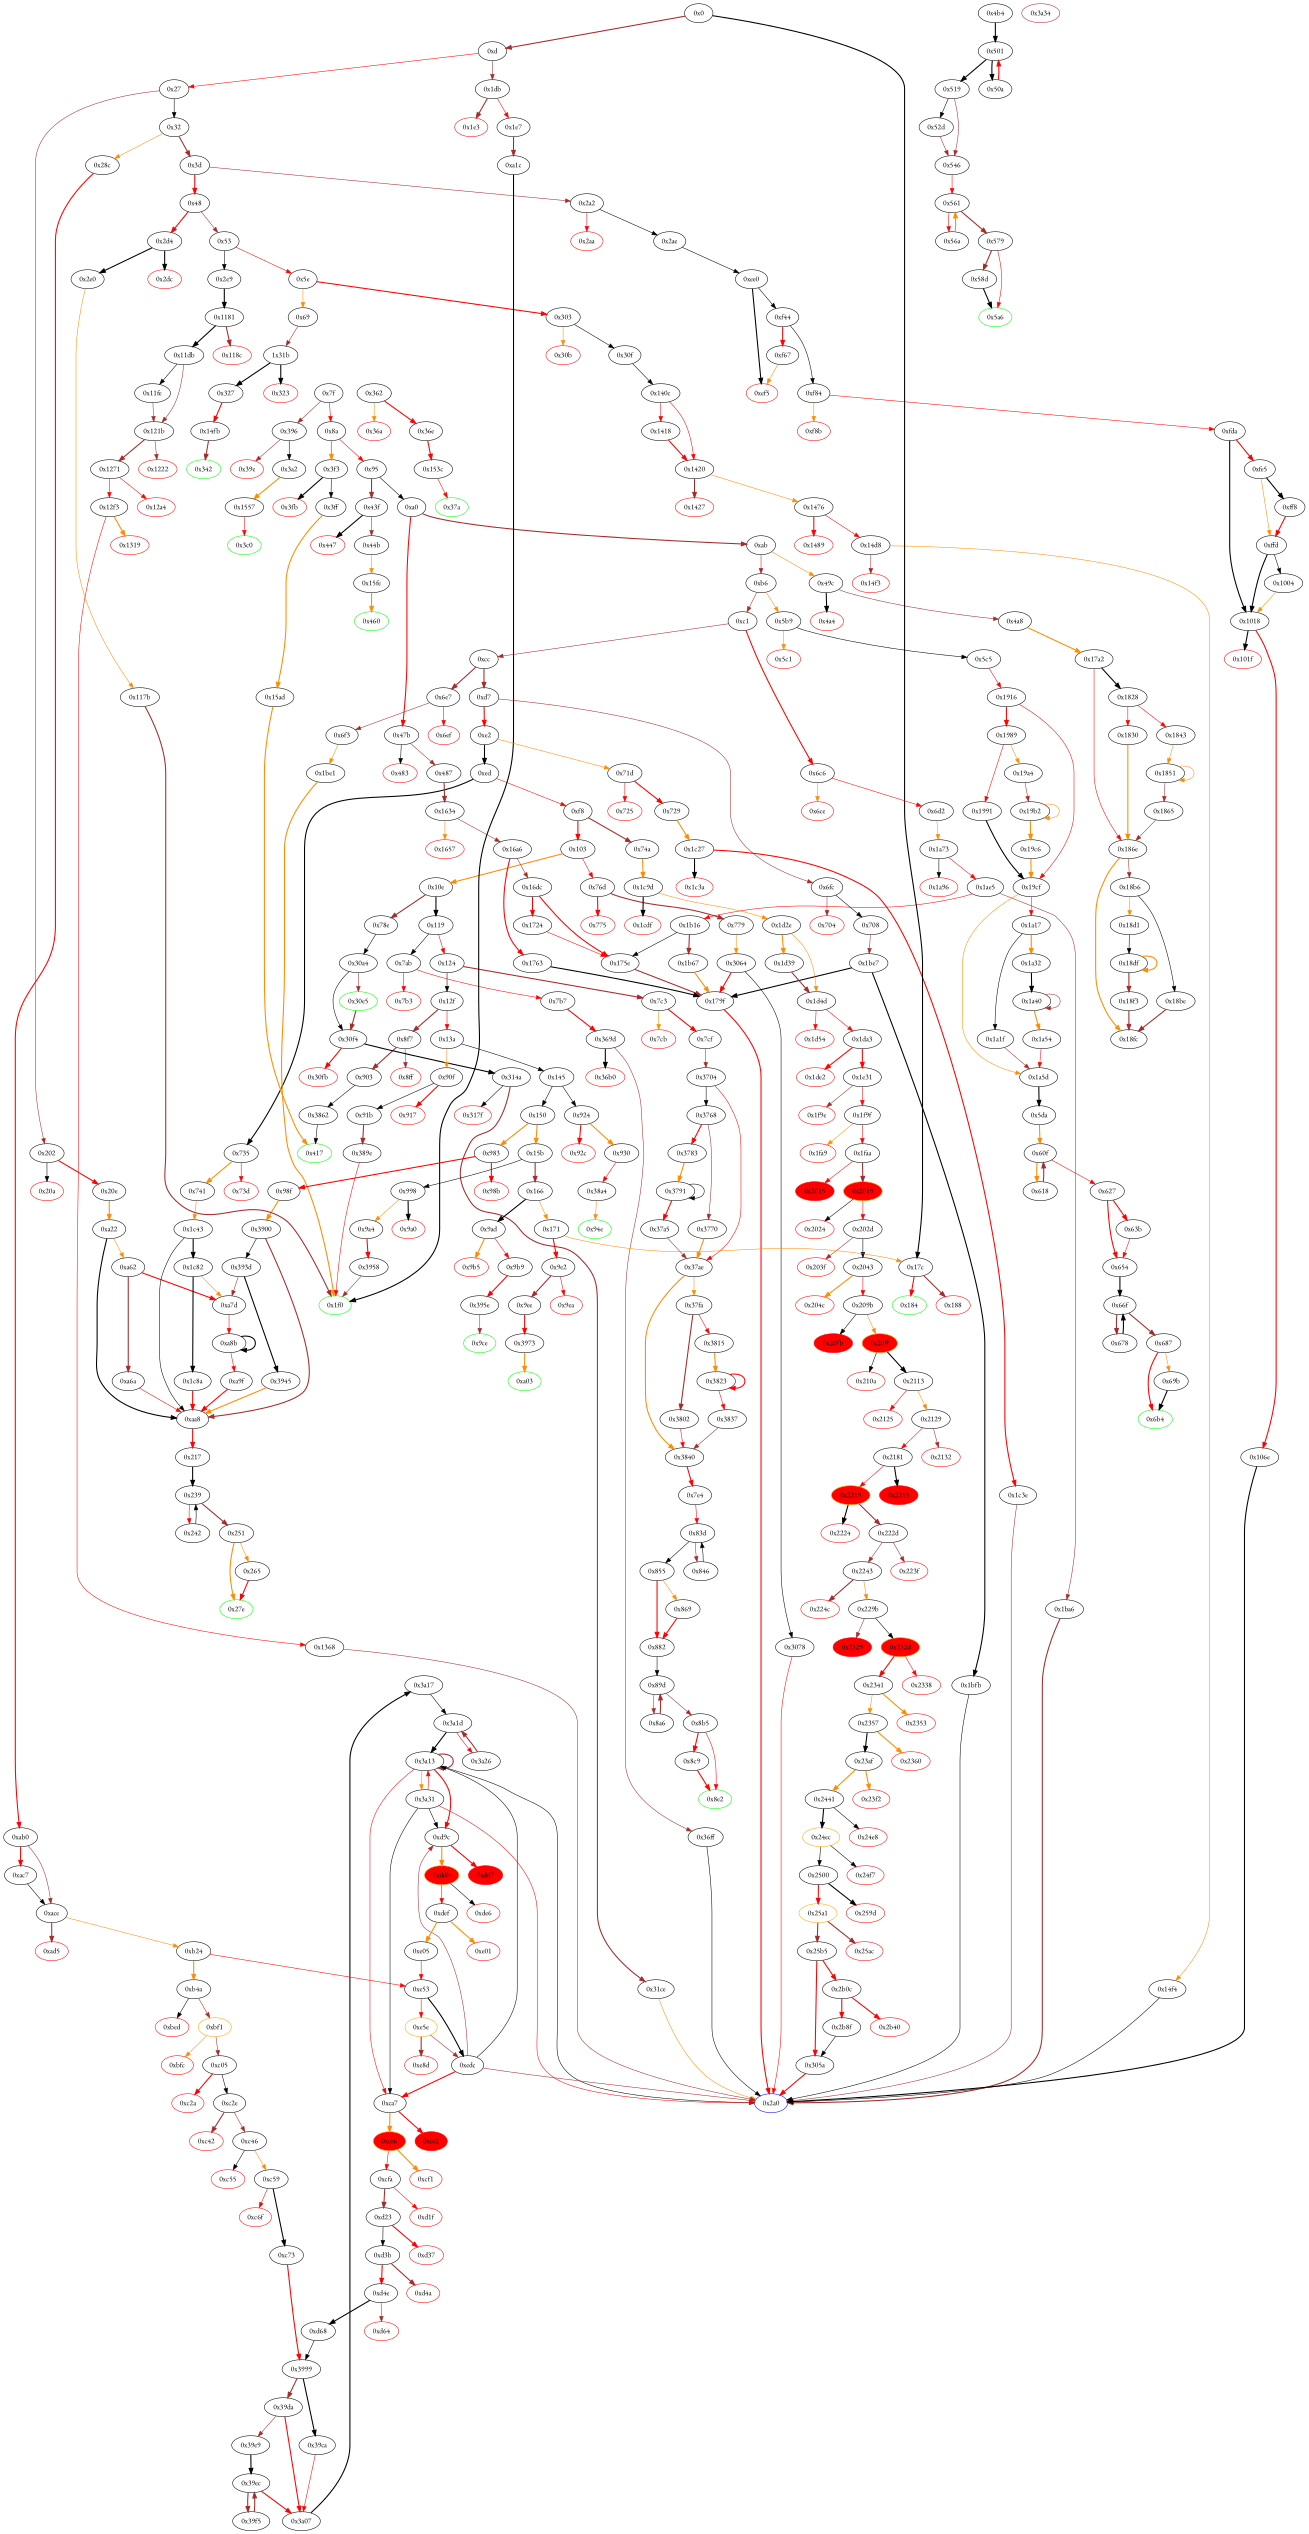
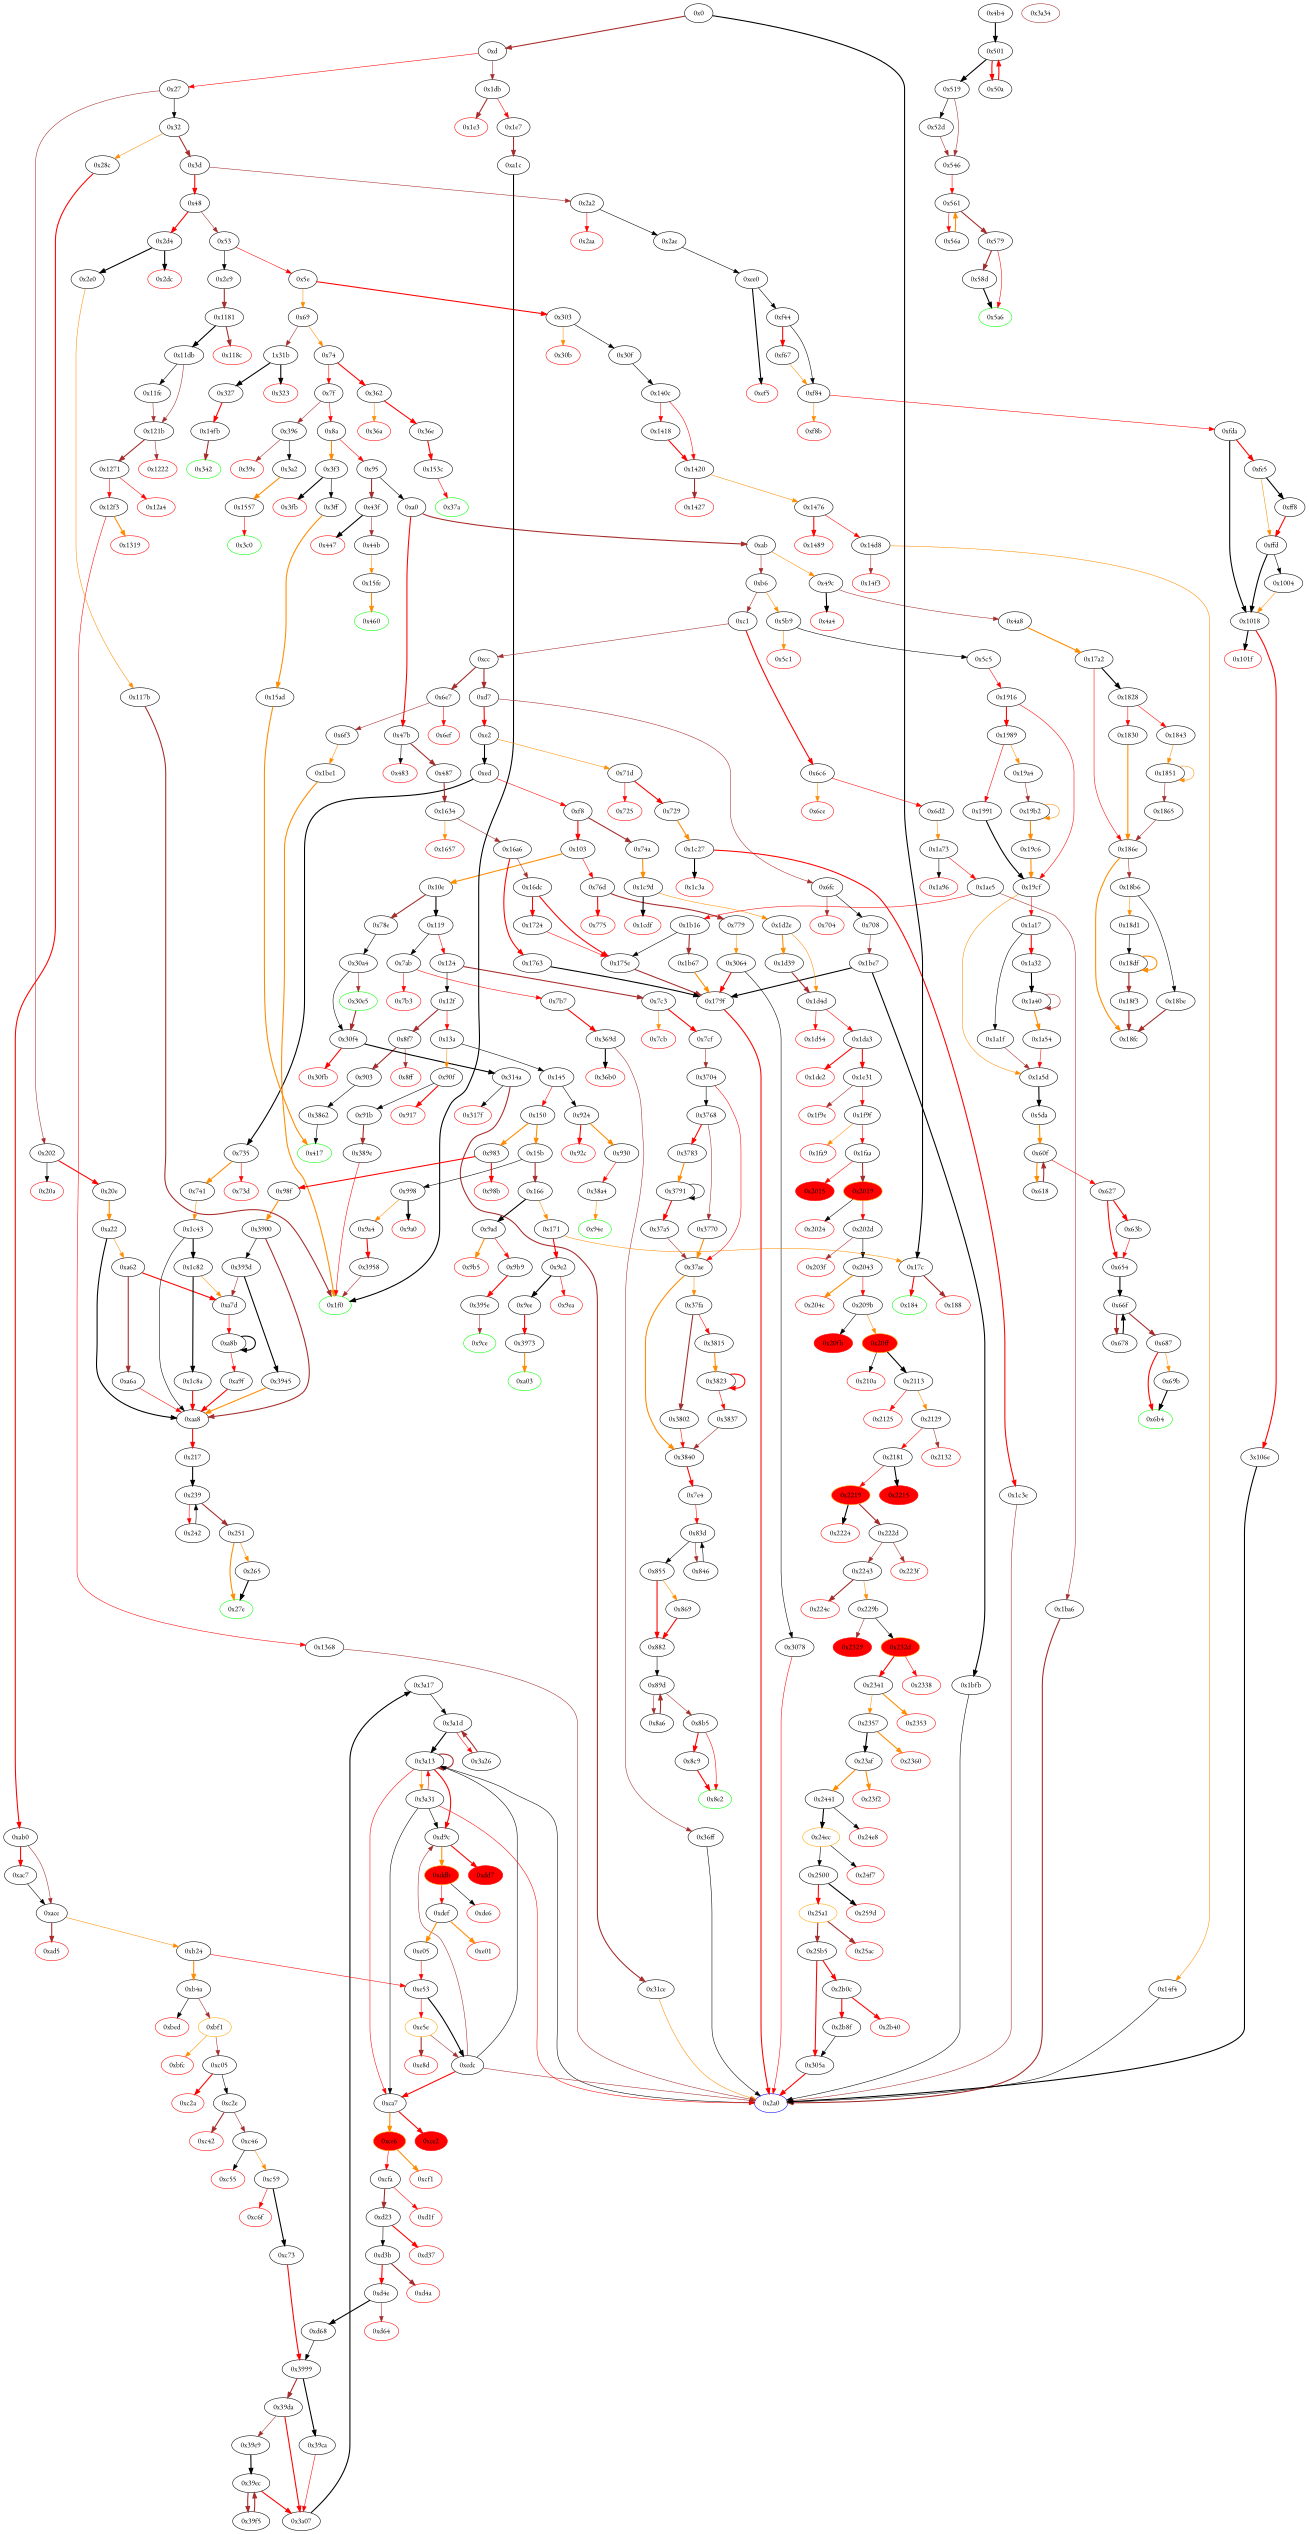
(992, 68) -> (992, 68)
(224, 296) -> (224, 296)
none -> (329, 355)
(774, 372) -> (797, 372)
(421, 752) -> (421, 752)
(1031, 942) -> (1031, 942)
(549, 1094) -> (549, 1094)
(543, 1284) -> (543, 1284)
(1260, 1457) -> (1260, 1457)
(245, 1588) -> (245, 1588)
